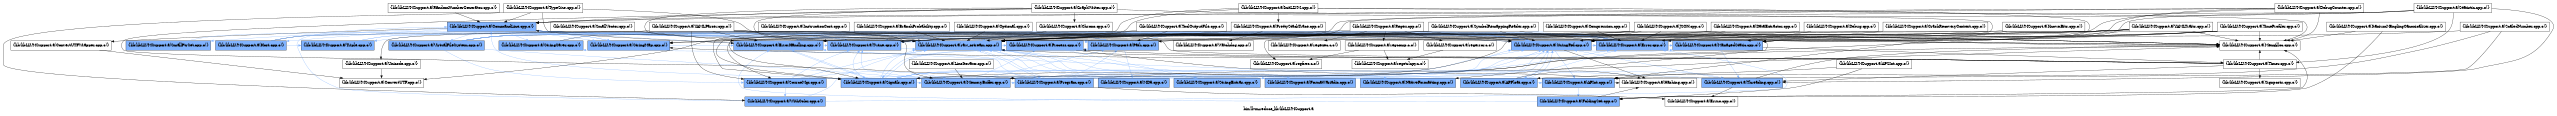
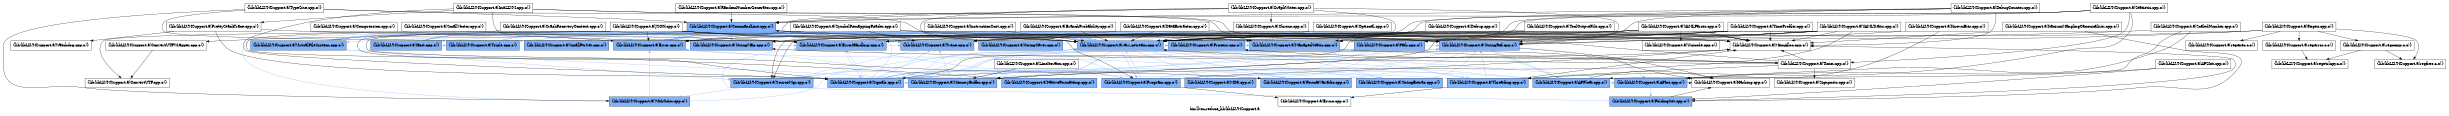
none -> (687, 59)
(382, 72) -> none
